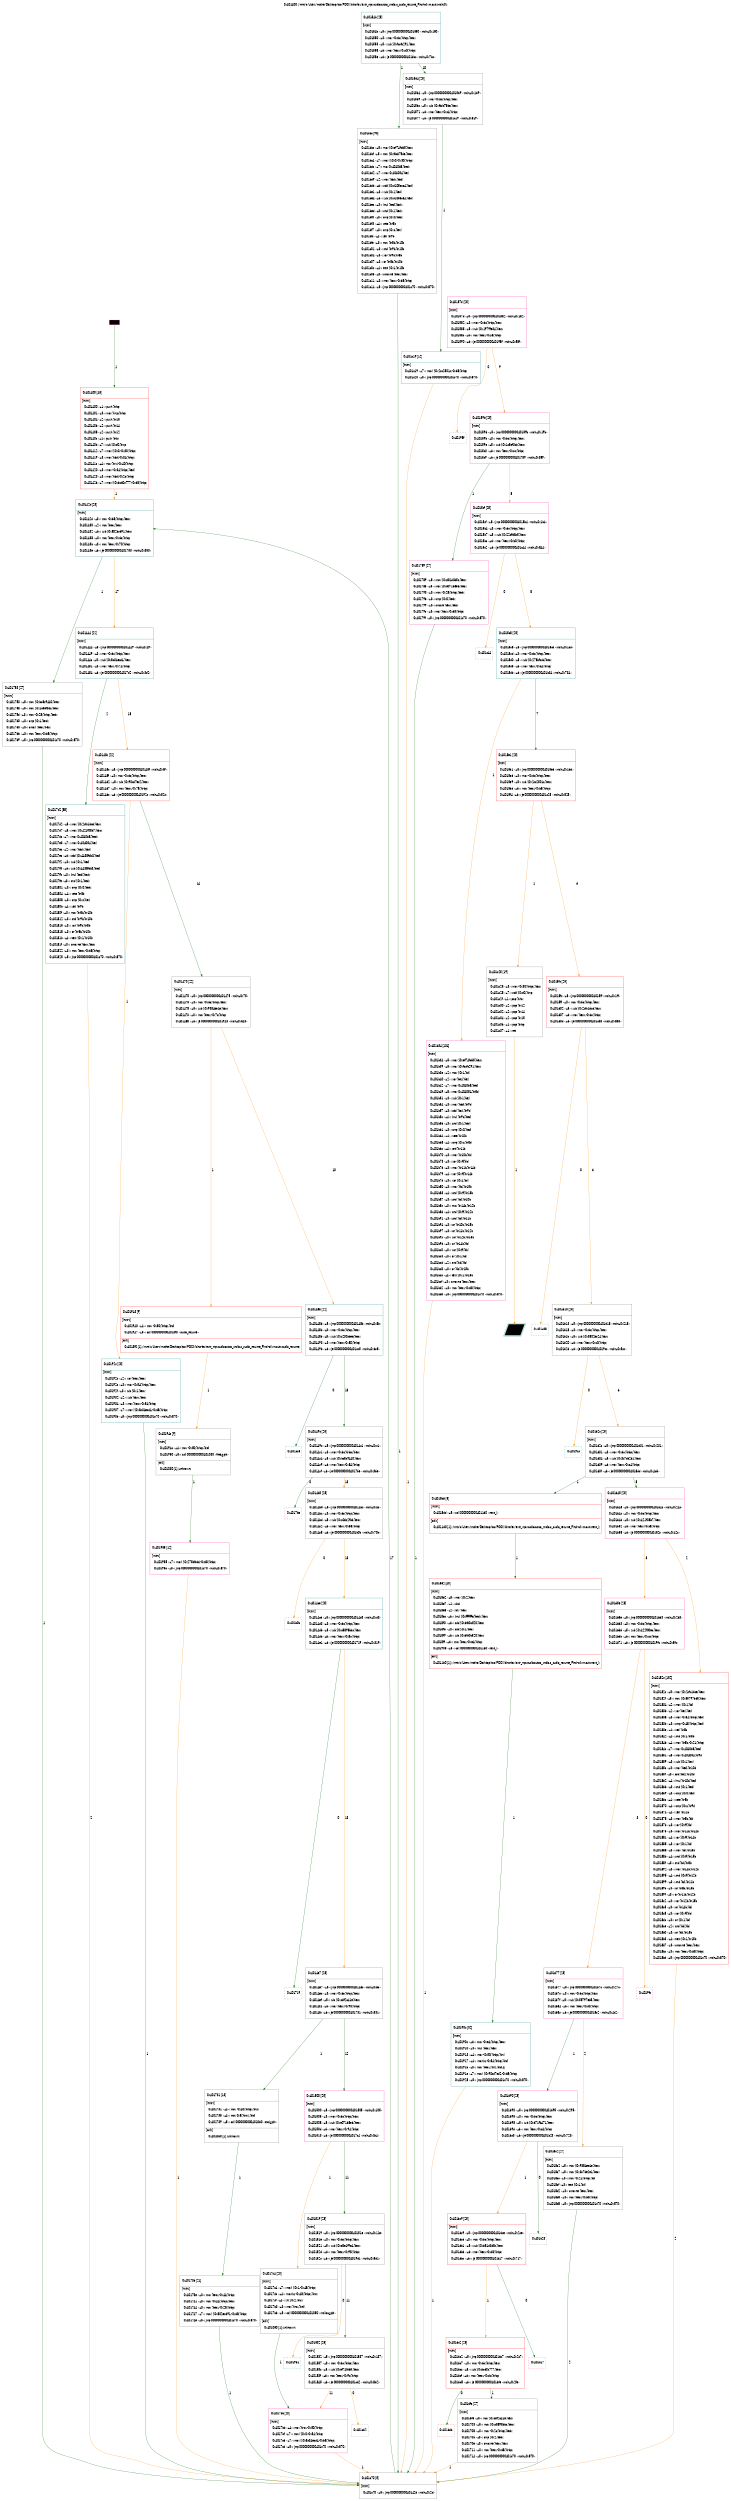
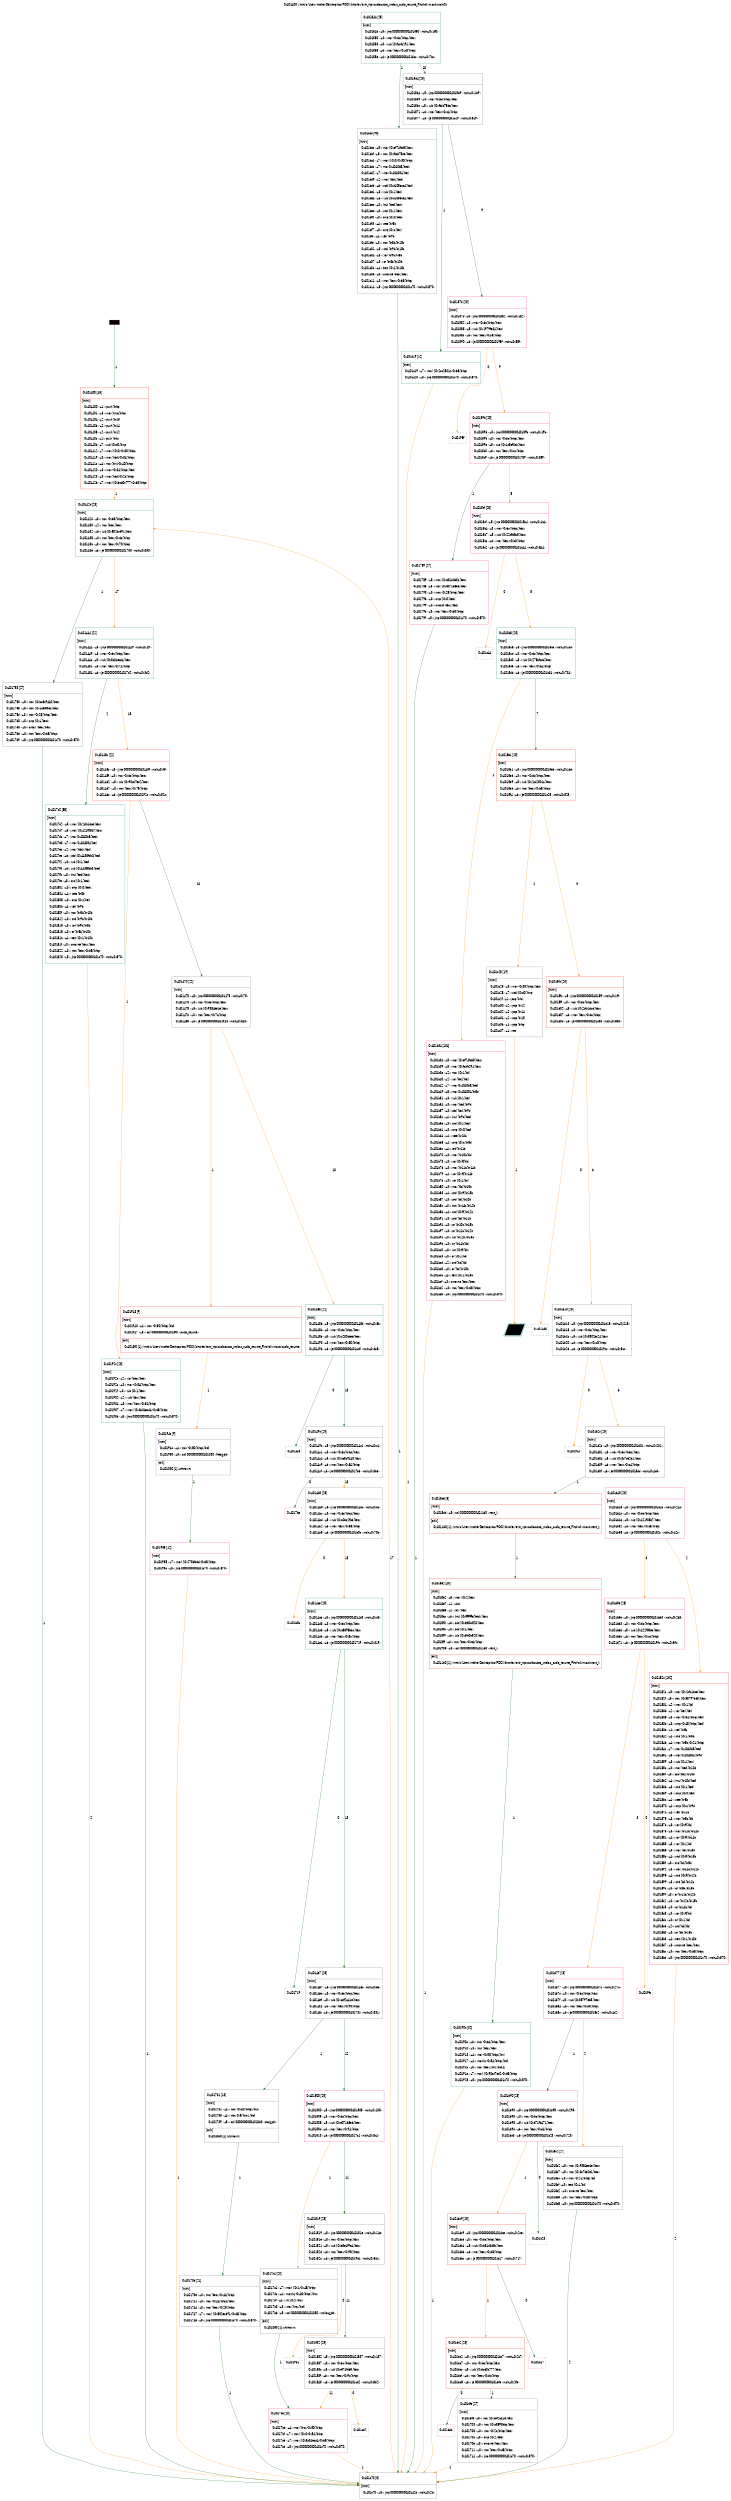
none -> (465, 210)
(389, 1419) -> (389, 1419)
(635, 1482) -> none
(344, 1807) -> (344, 1807)
